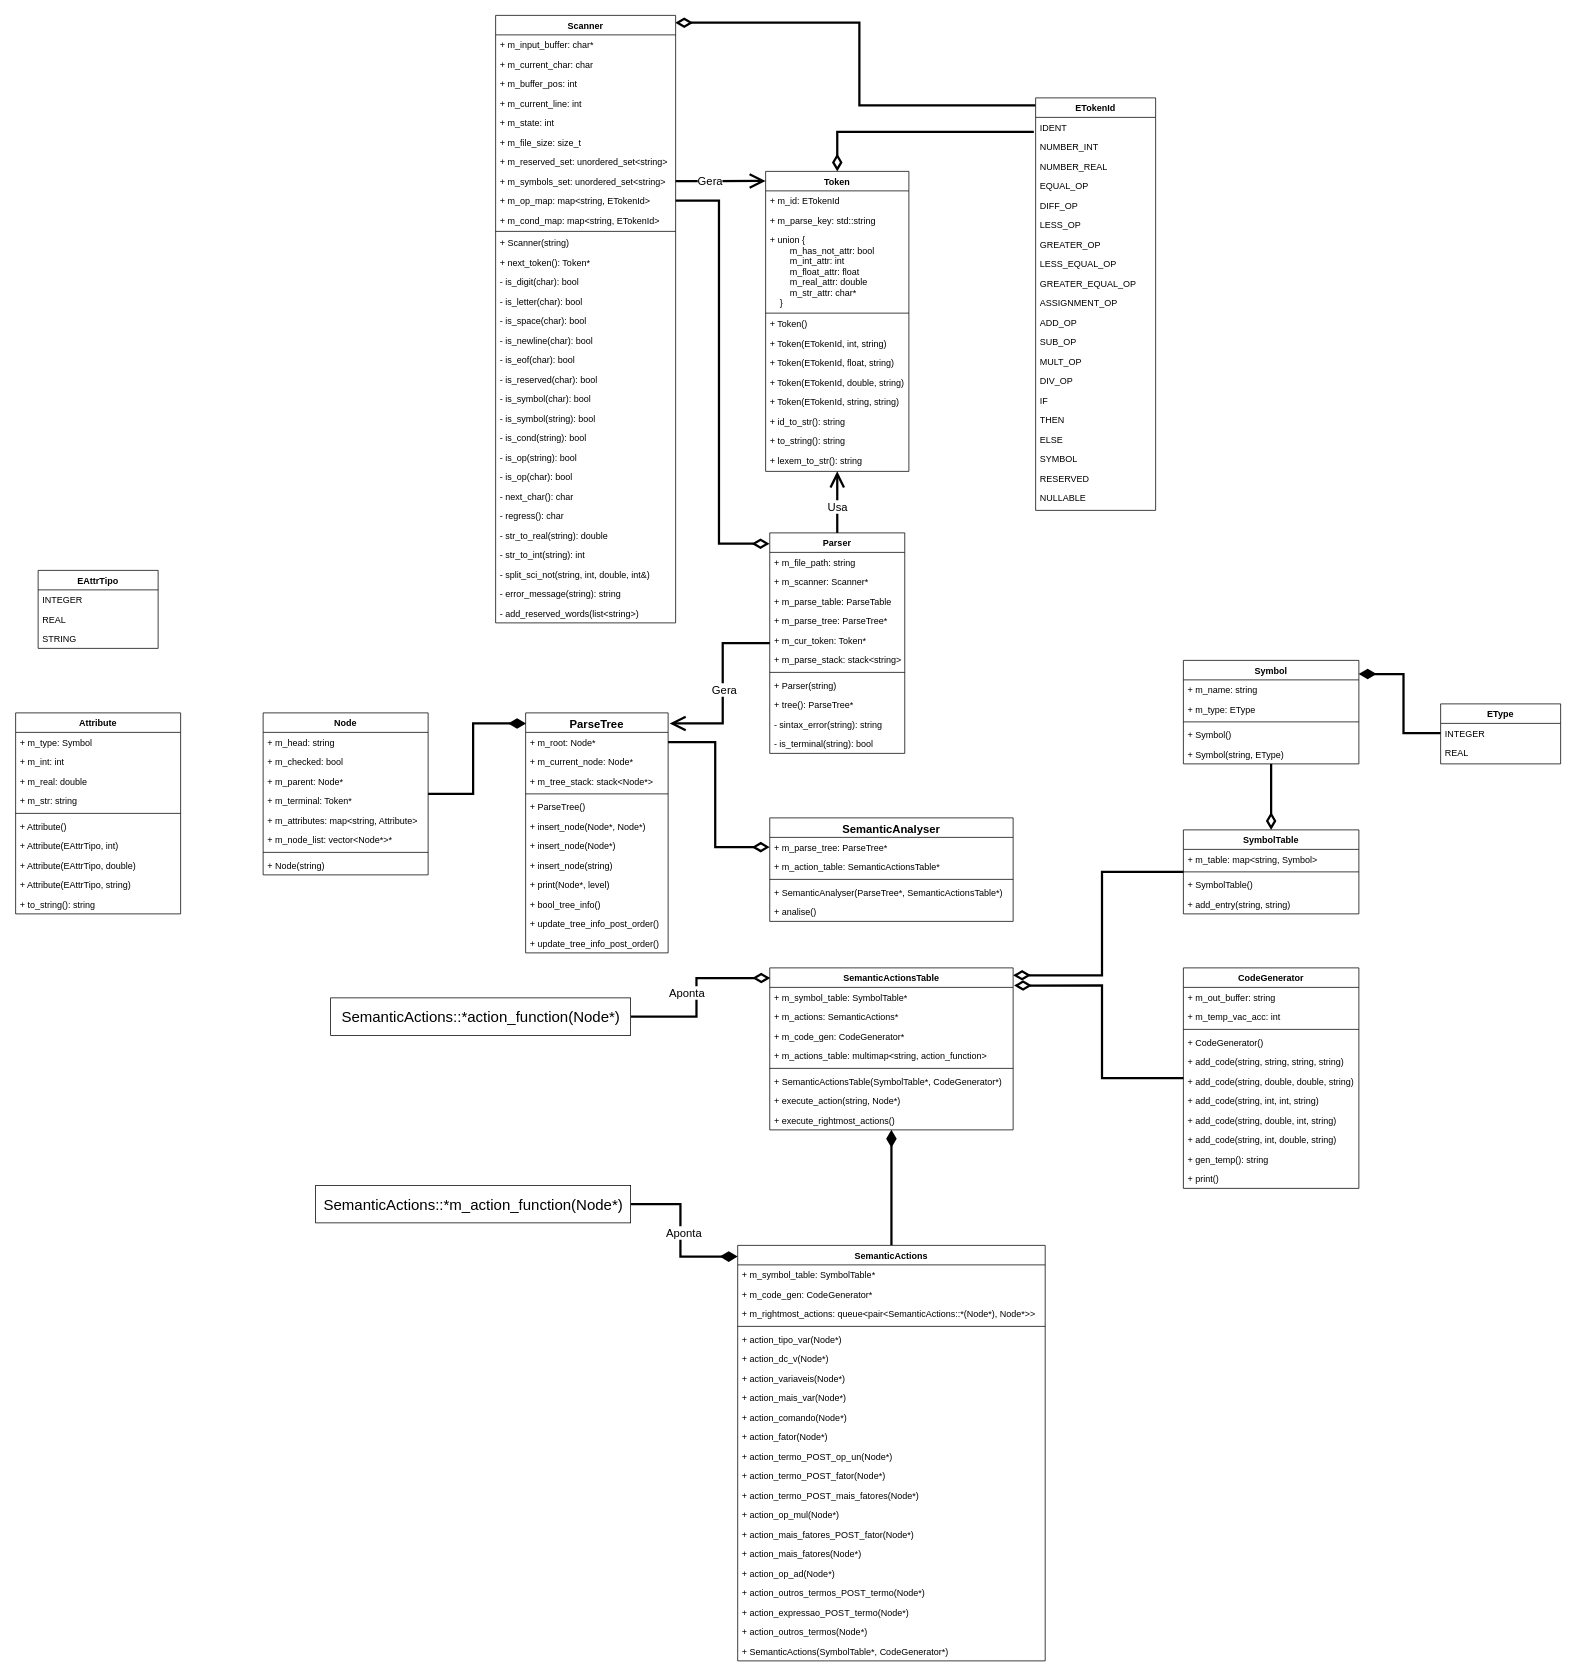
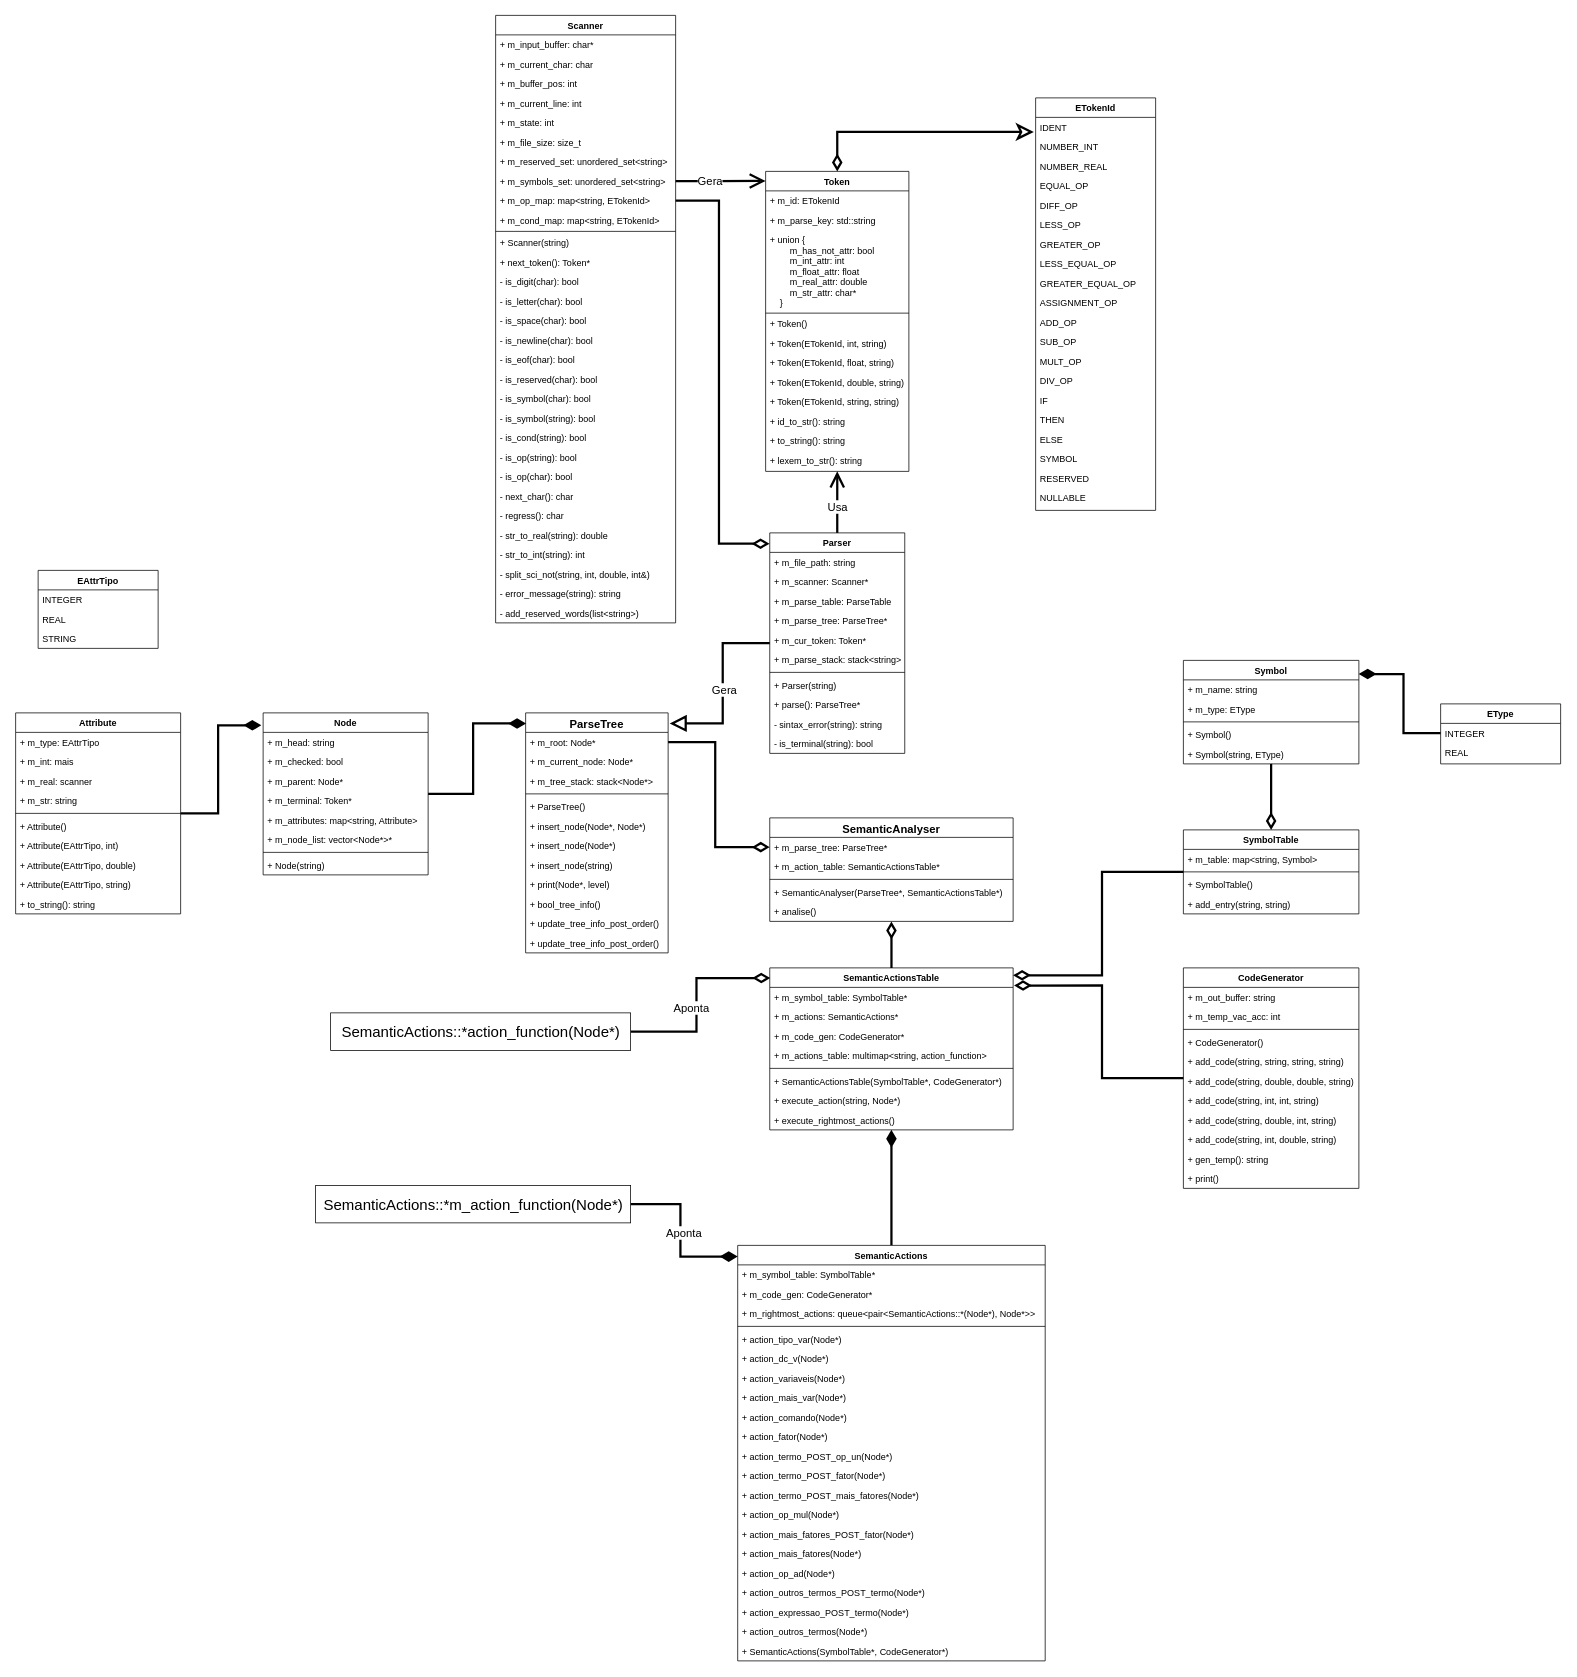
(859, 68) -> none
(1025, 132) -> (1019, 132)
(821, 705) -> (823, 705)
(681, 723) -> (687, 723)
(55, 743) -> (63, 743)
(44, 762) -> (46, 762)
none -> (218, 773)
(54, 782) -> (58, 782)
none -> (891, 952)
(480, 1017) -> (480, 1032)
